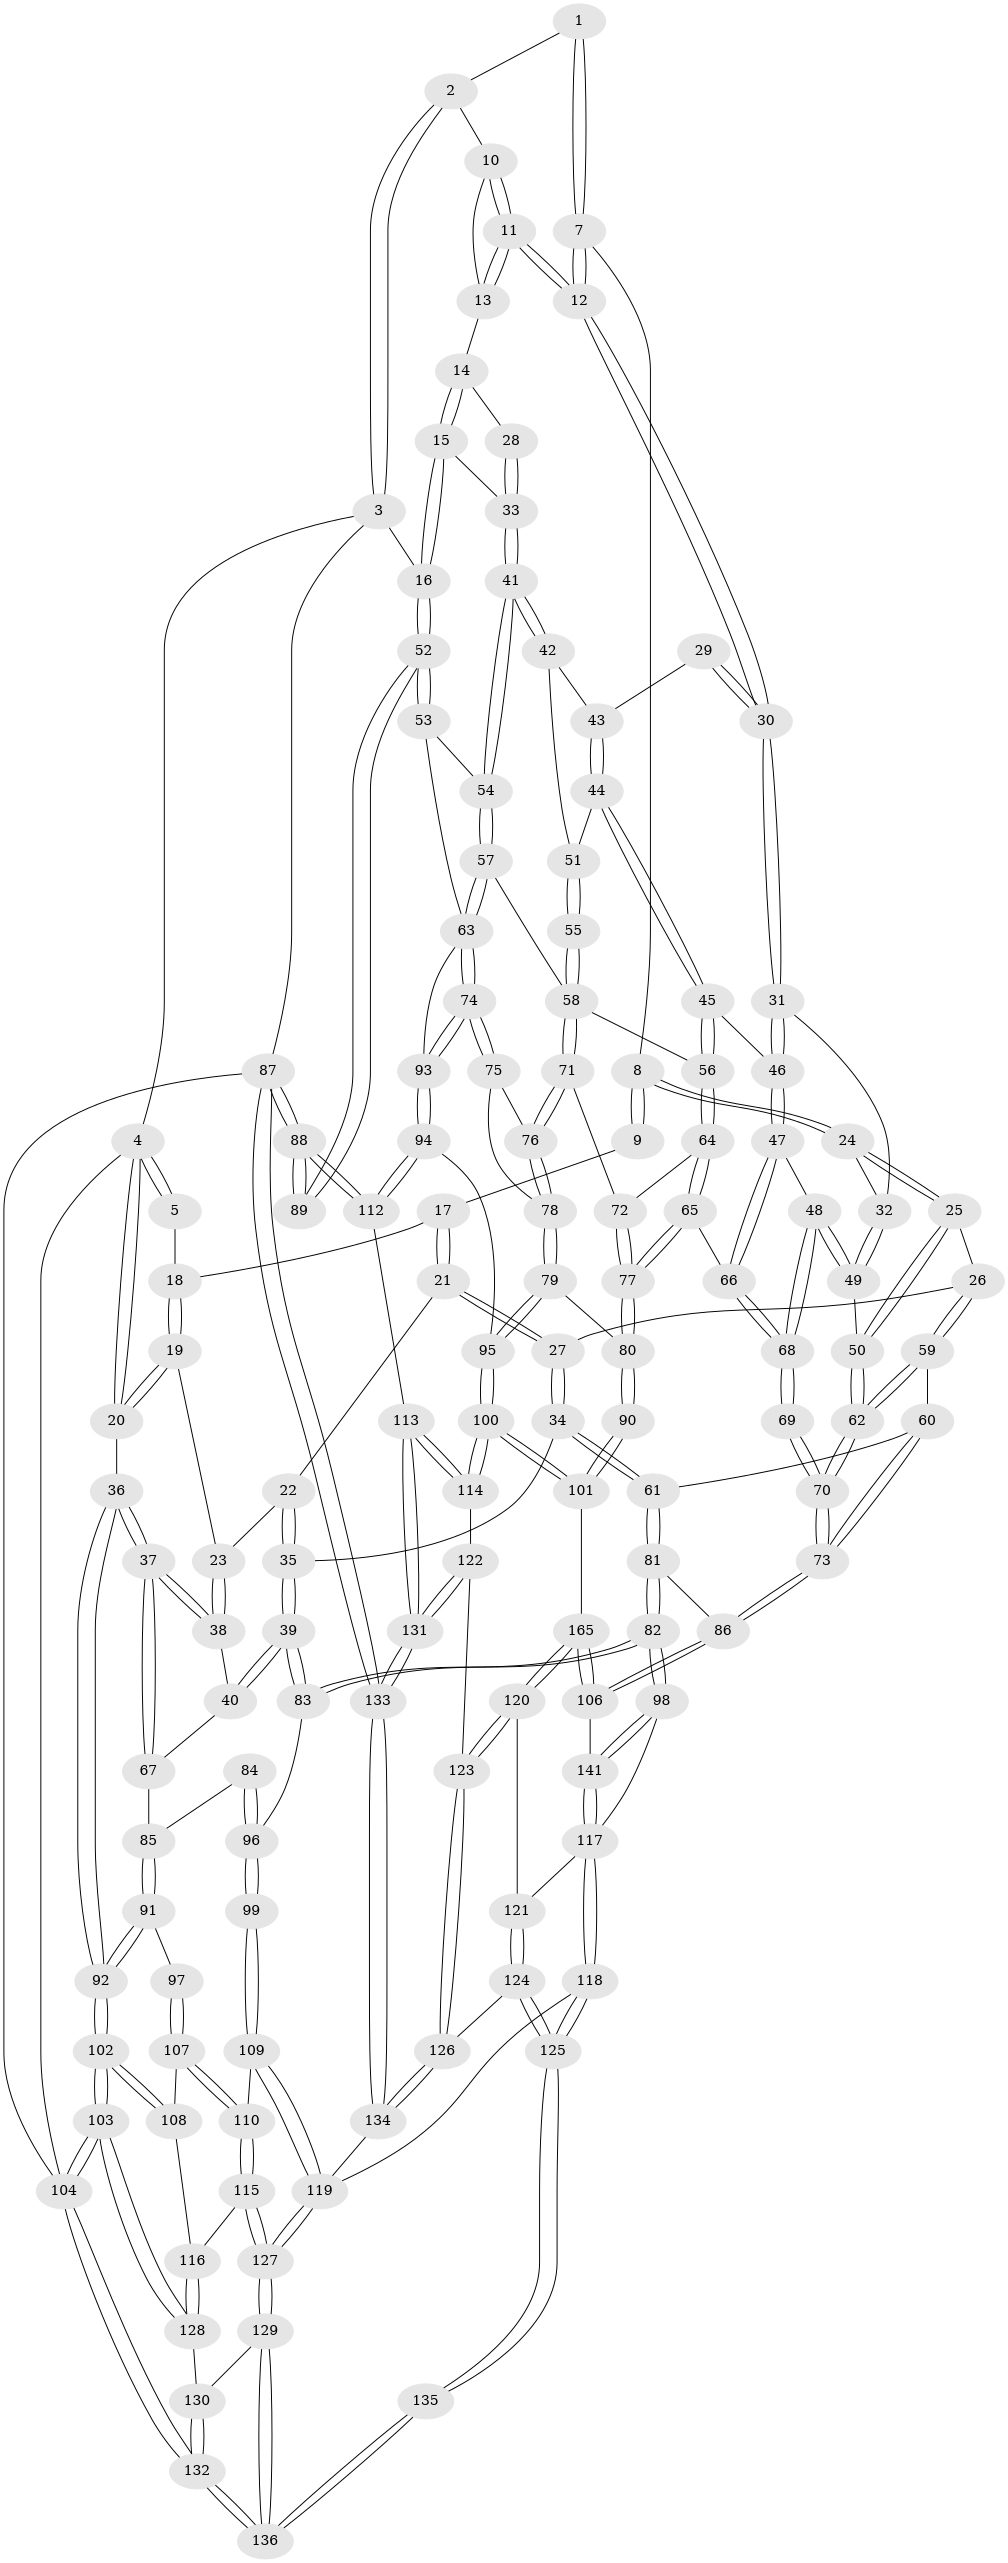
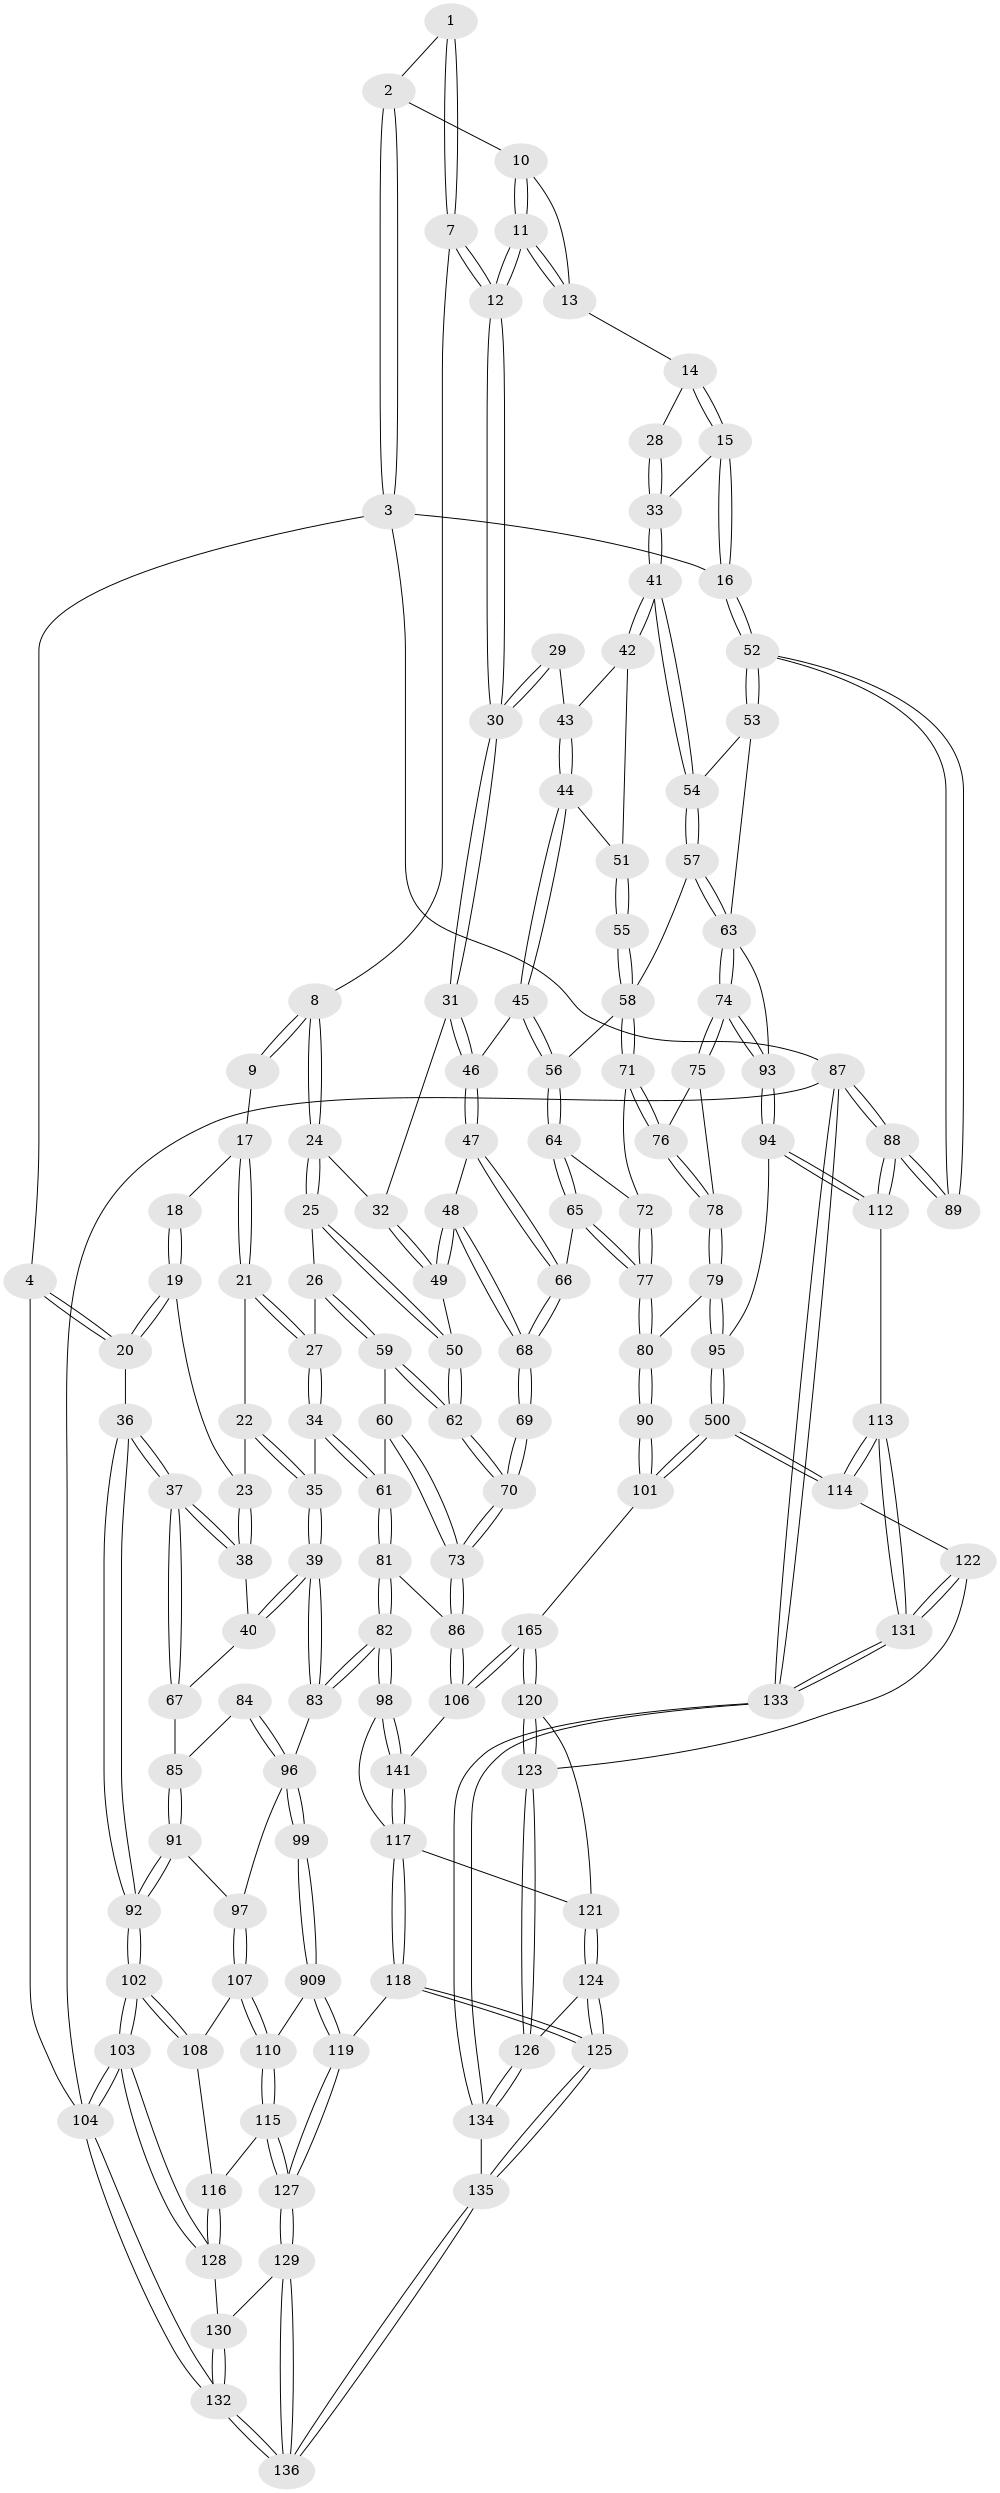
(175, 1211) -> none
(486, 1421) -> (718, 1421)
none -> (261, 1840)
(252, 2051) -> (313, 1981)
(349, 2156) -> (481, 2156)
